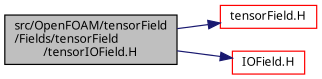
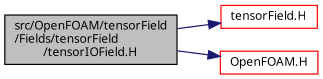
(269, 63) -> (269, 63)
